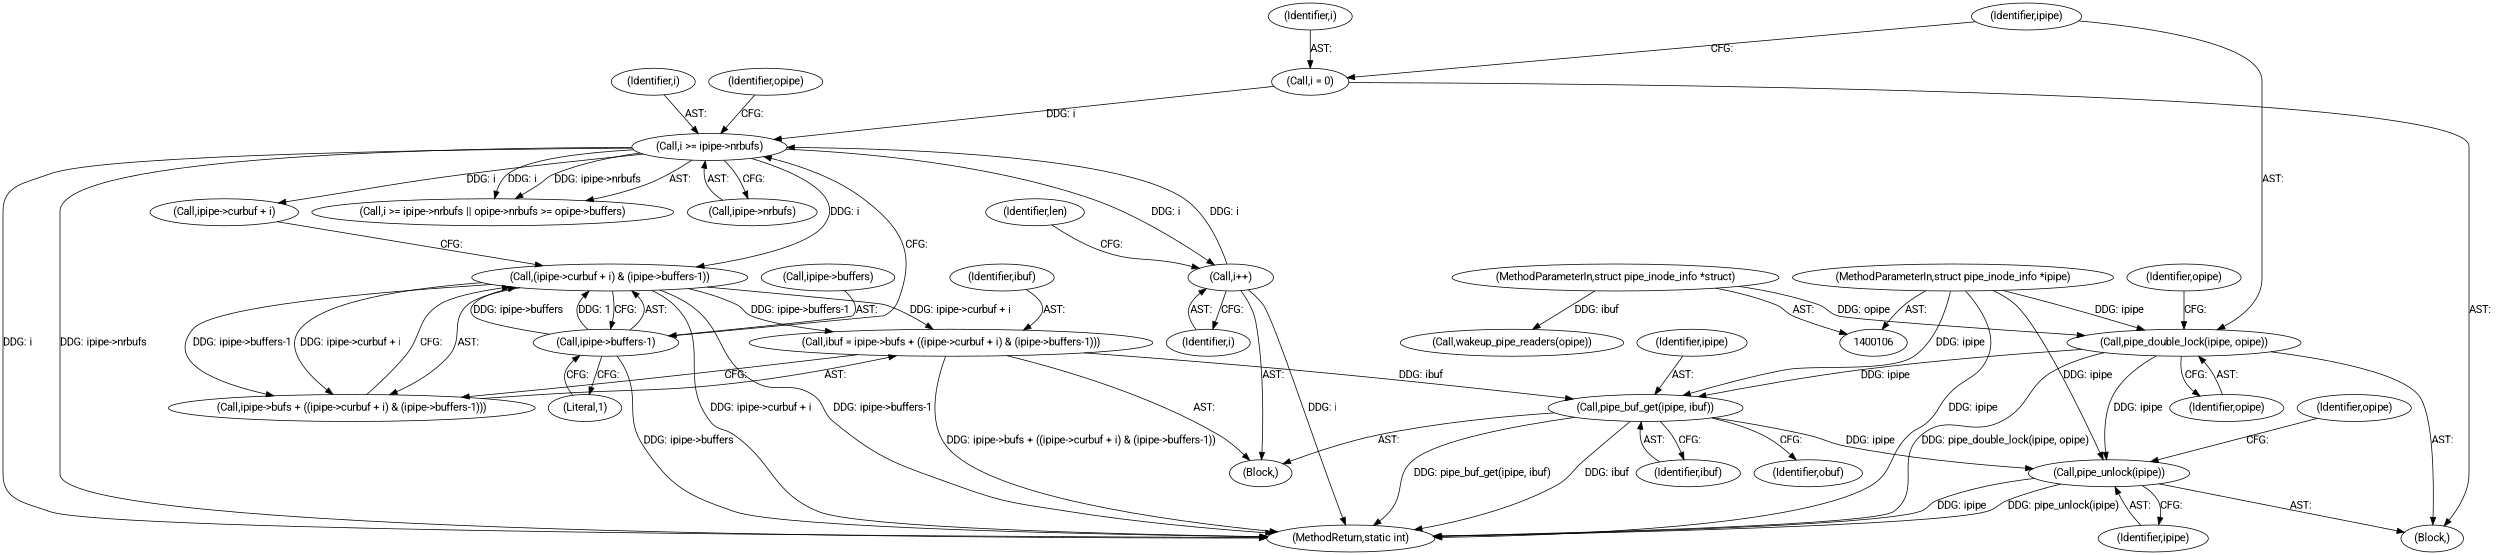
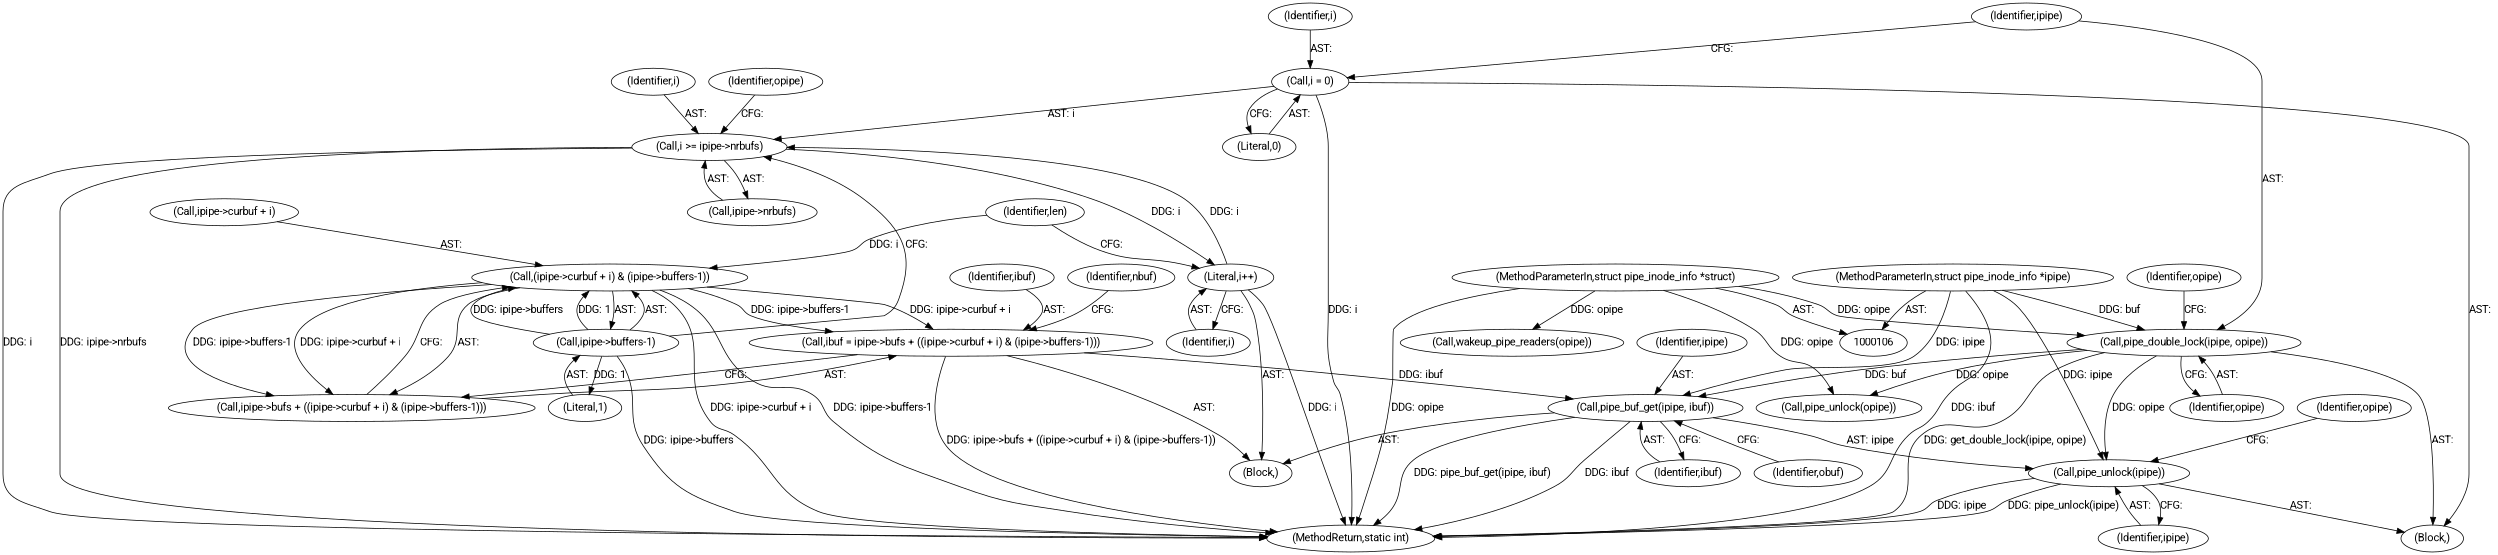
(1061, 114) -> (1061, 114)
none -> (1259, 147)
(464, 174) -> none
(755, 180) -> (755, 180)
(493, 212) -> none
(819, 230) -> (854, 249)
(453, 245) -> (453, 245)
(828, 278) -> none
none -> (1121, 278)
(1231, 278) -> (1231, 278)
none -> (1328, 307)
(627, 310) -> (627, 310)
(1597, 310) -> (1597, 310)
(2120, 310) -> (2120, 310)
(1874, 343) -> (1874, 343)
none -> (1393, 358)
(579, 375) -> (579, 375)
(610, 375) -> (610, 375)
(1886, 375) -> (1886, 375)
none -> (1839, 408)
(1973, 408) -> (1973, 408)
(2138, 408) -> (2138, 408)
(1754, 431) -> (1730, 443)
(1870, 441) -> (1870, 441)
(2005, 441) -> (2005, 441)
